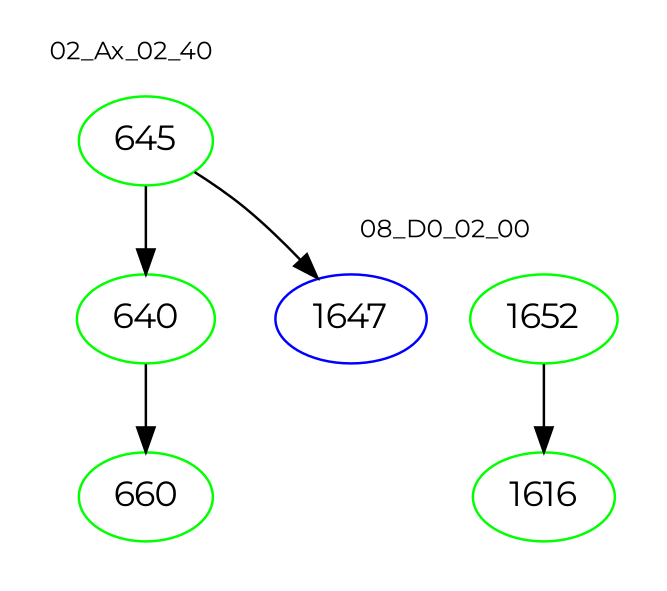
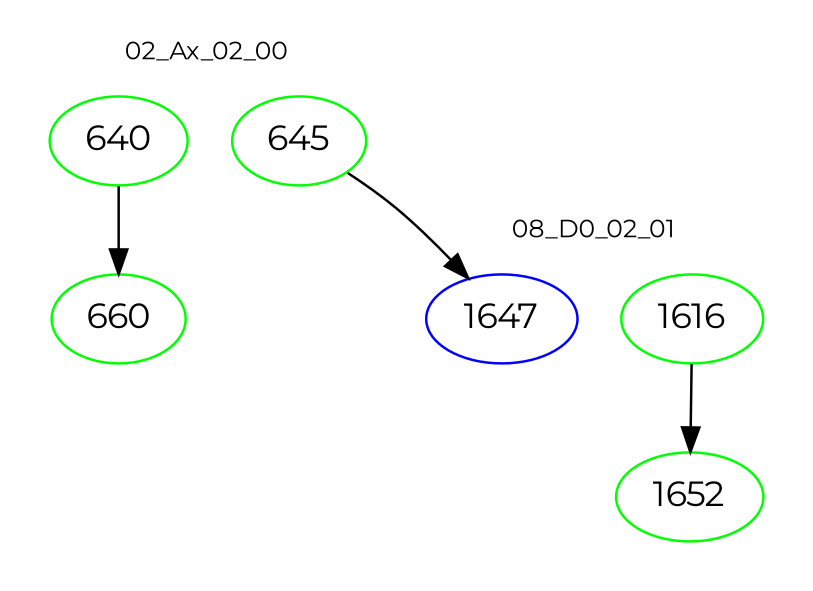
(132, 53) -> (208, 53)
(146, 218) -> none
(446, 231) -> (595, 231)
(544, 396) -> (691, 396)
